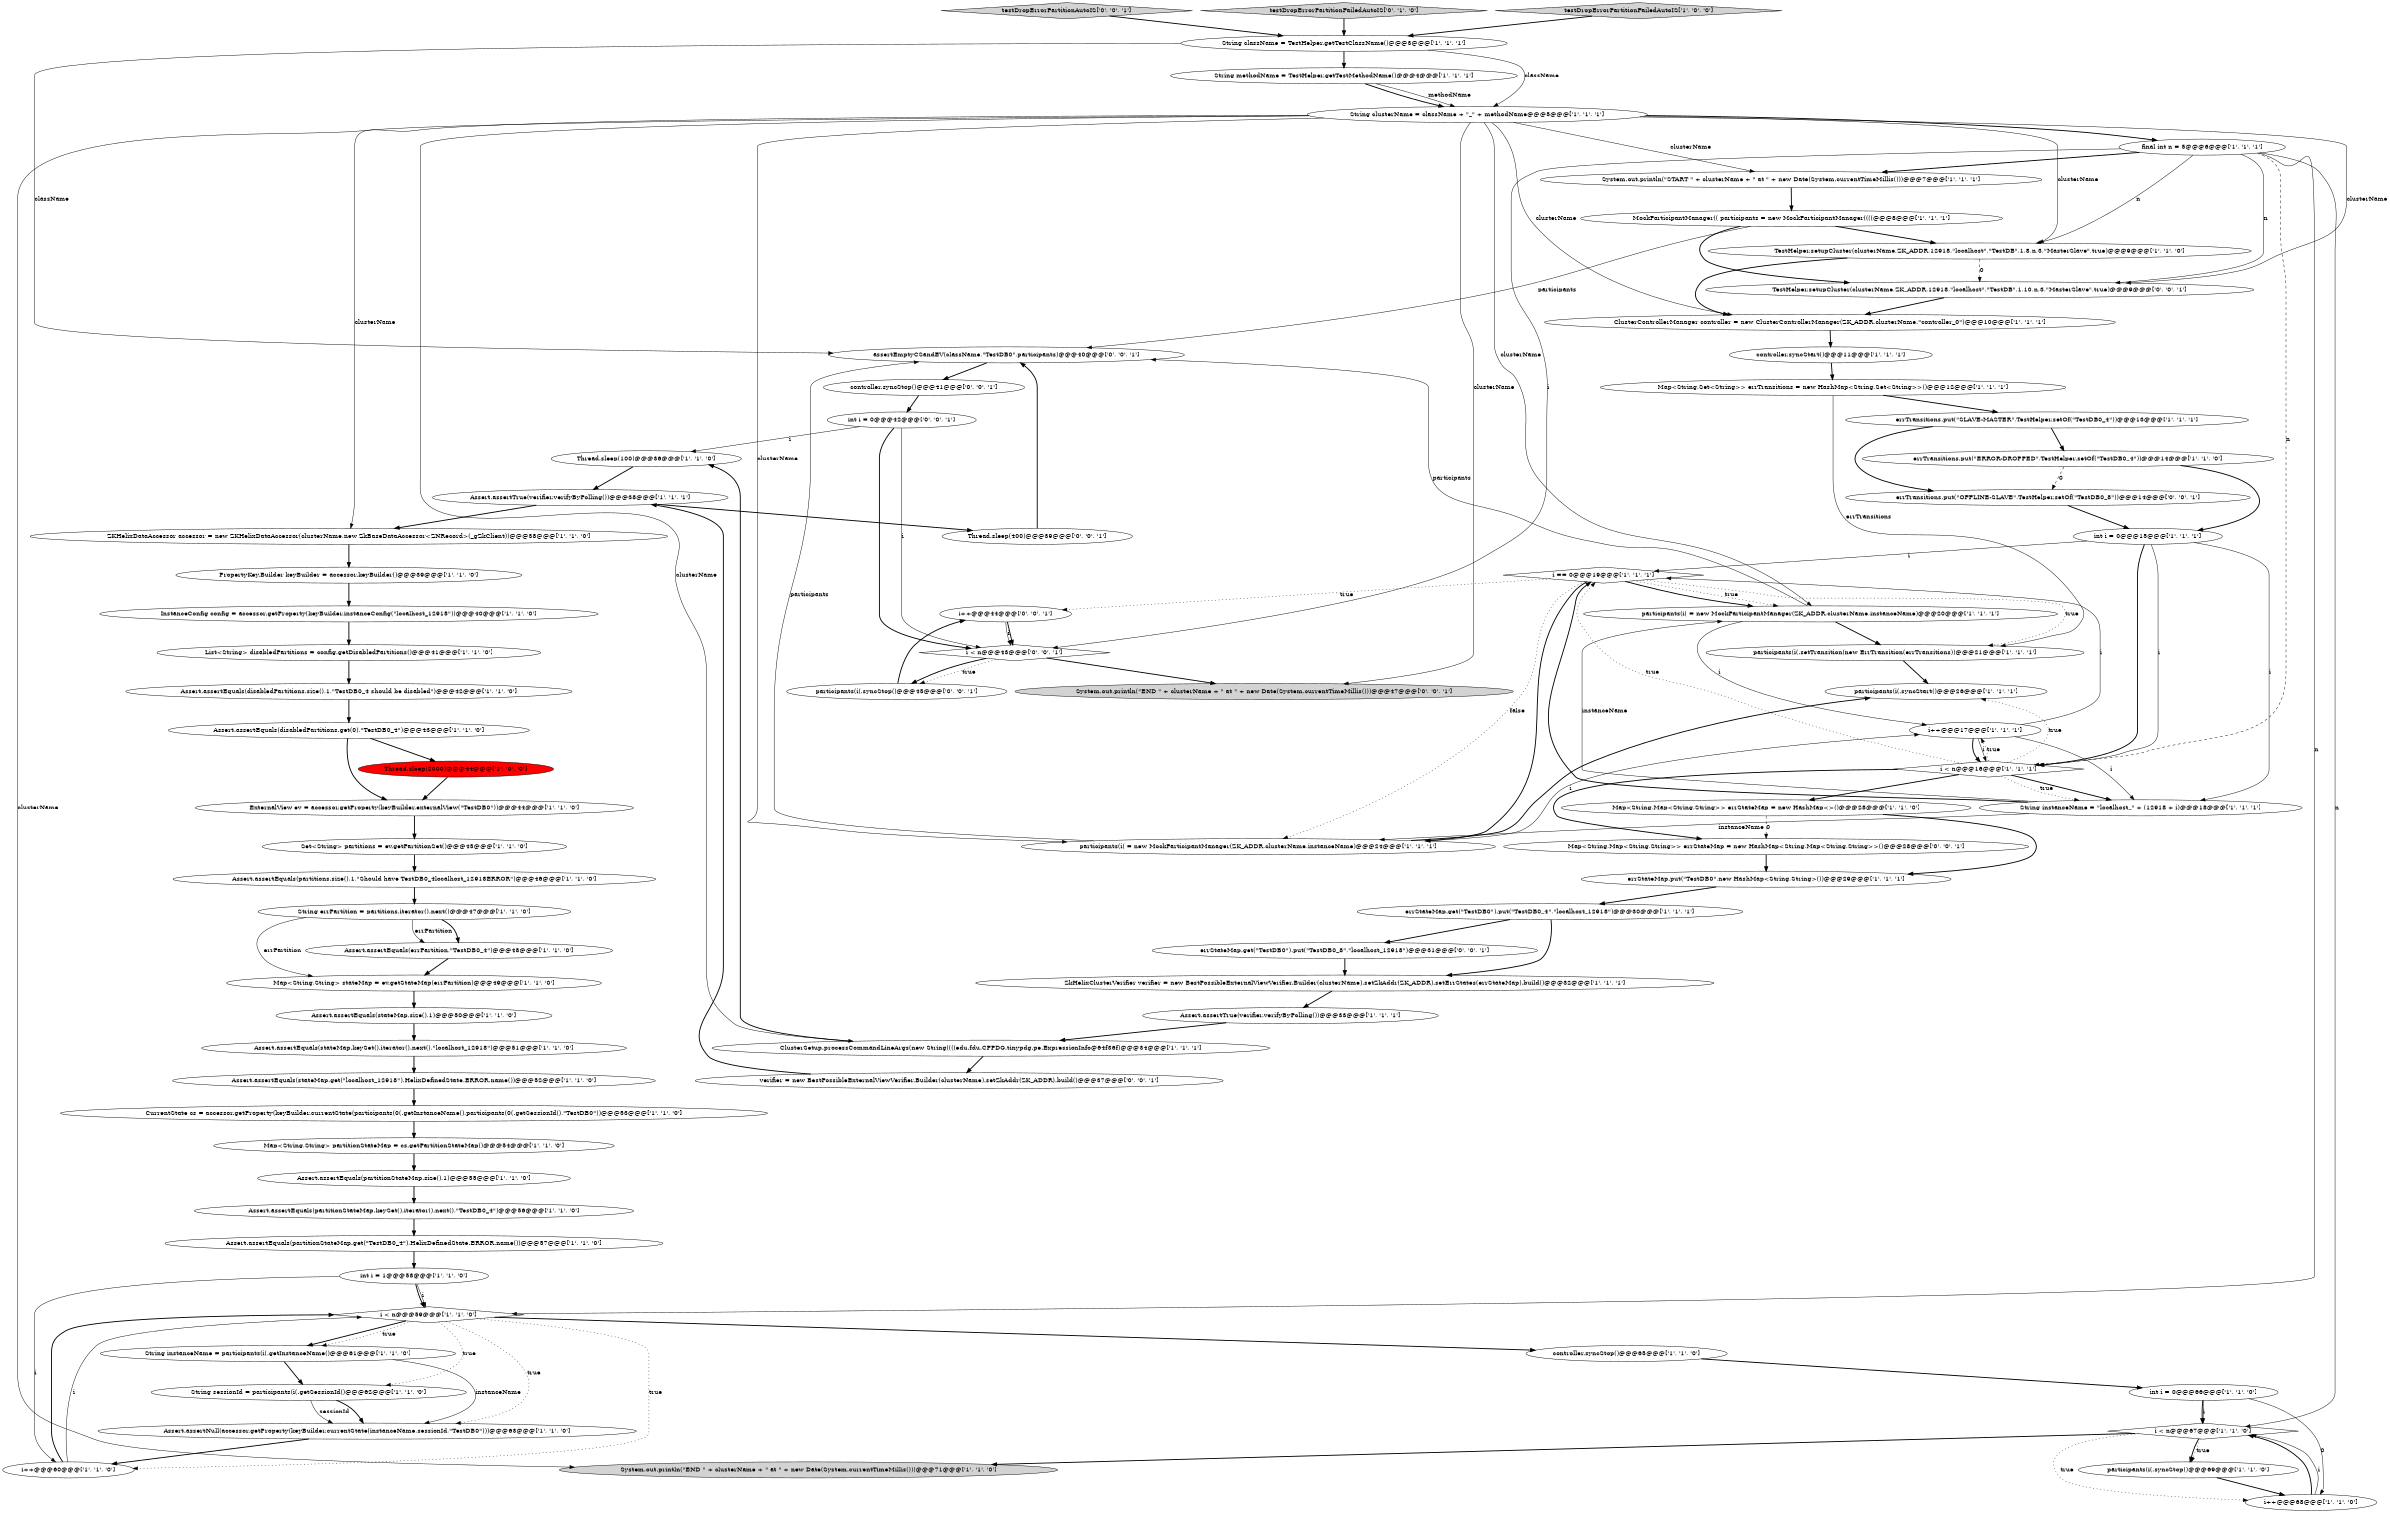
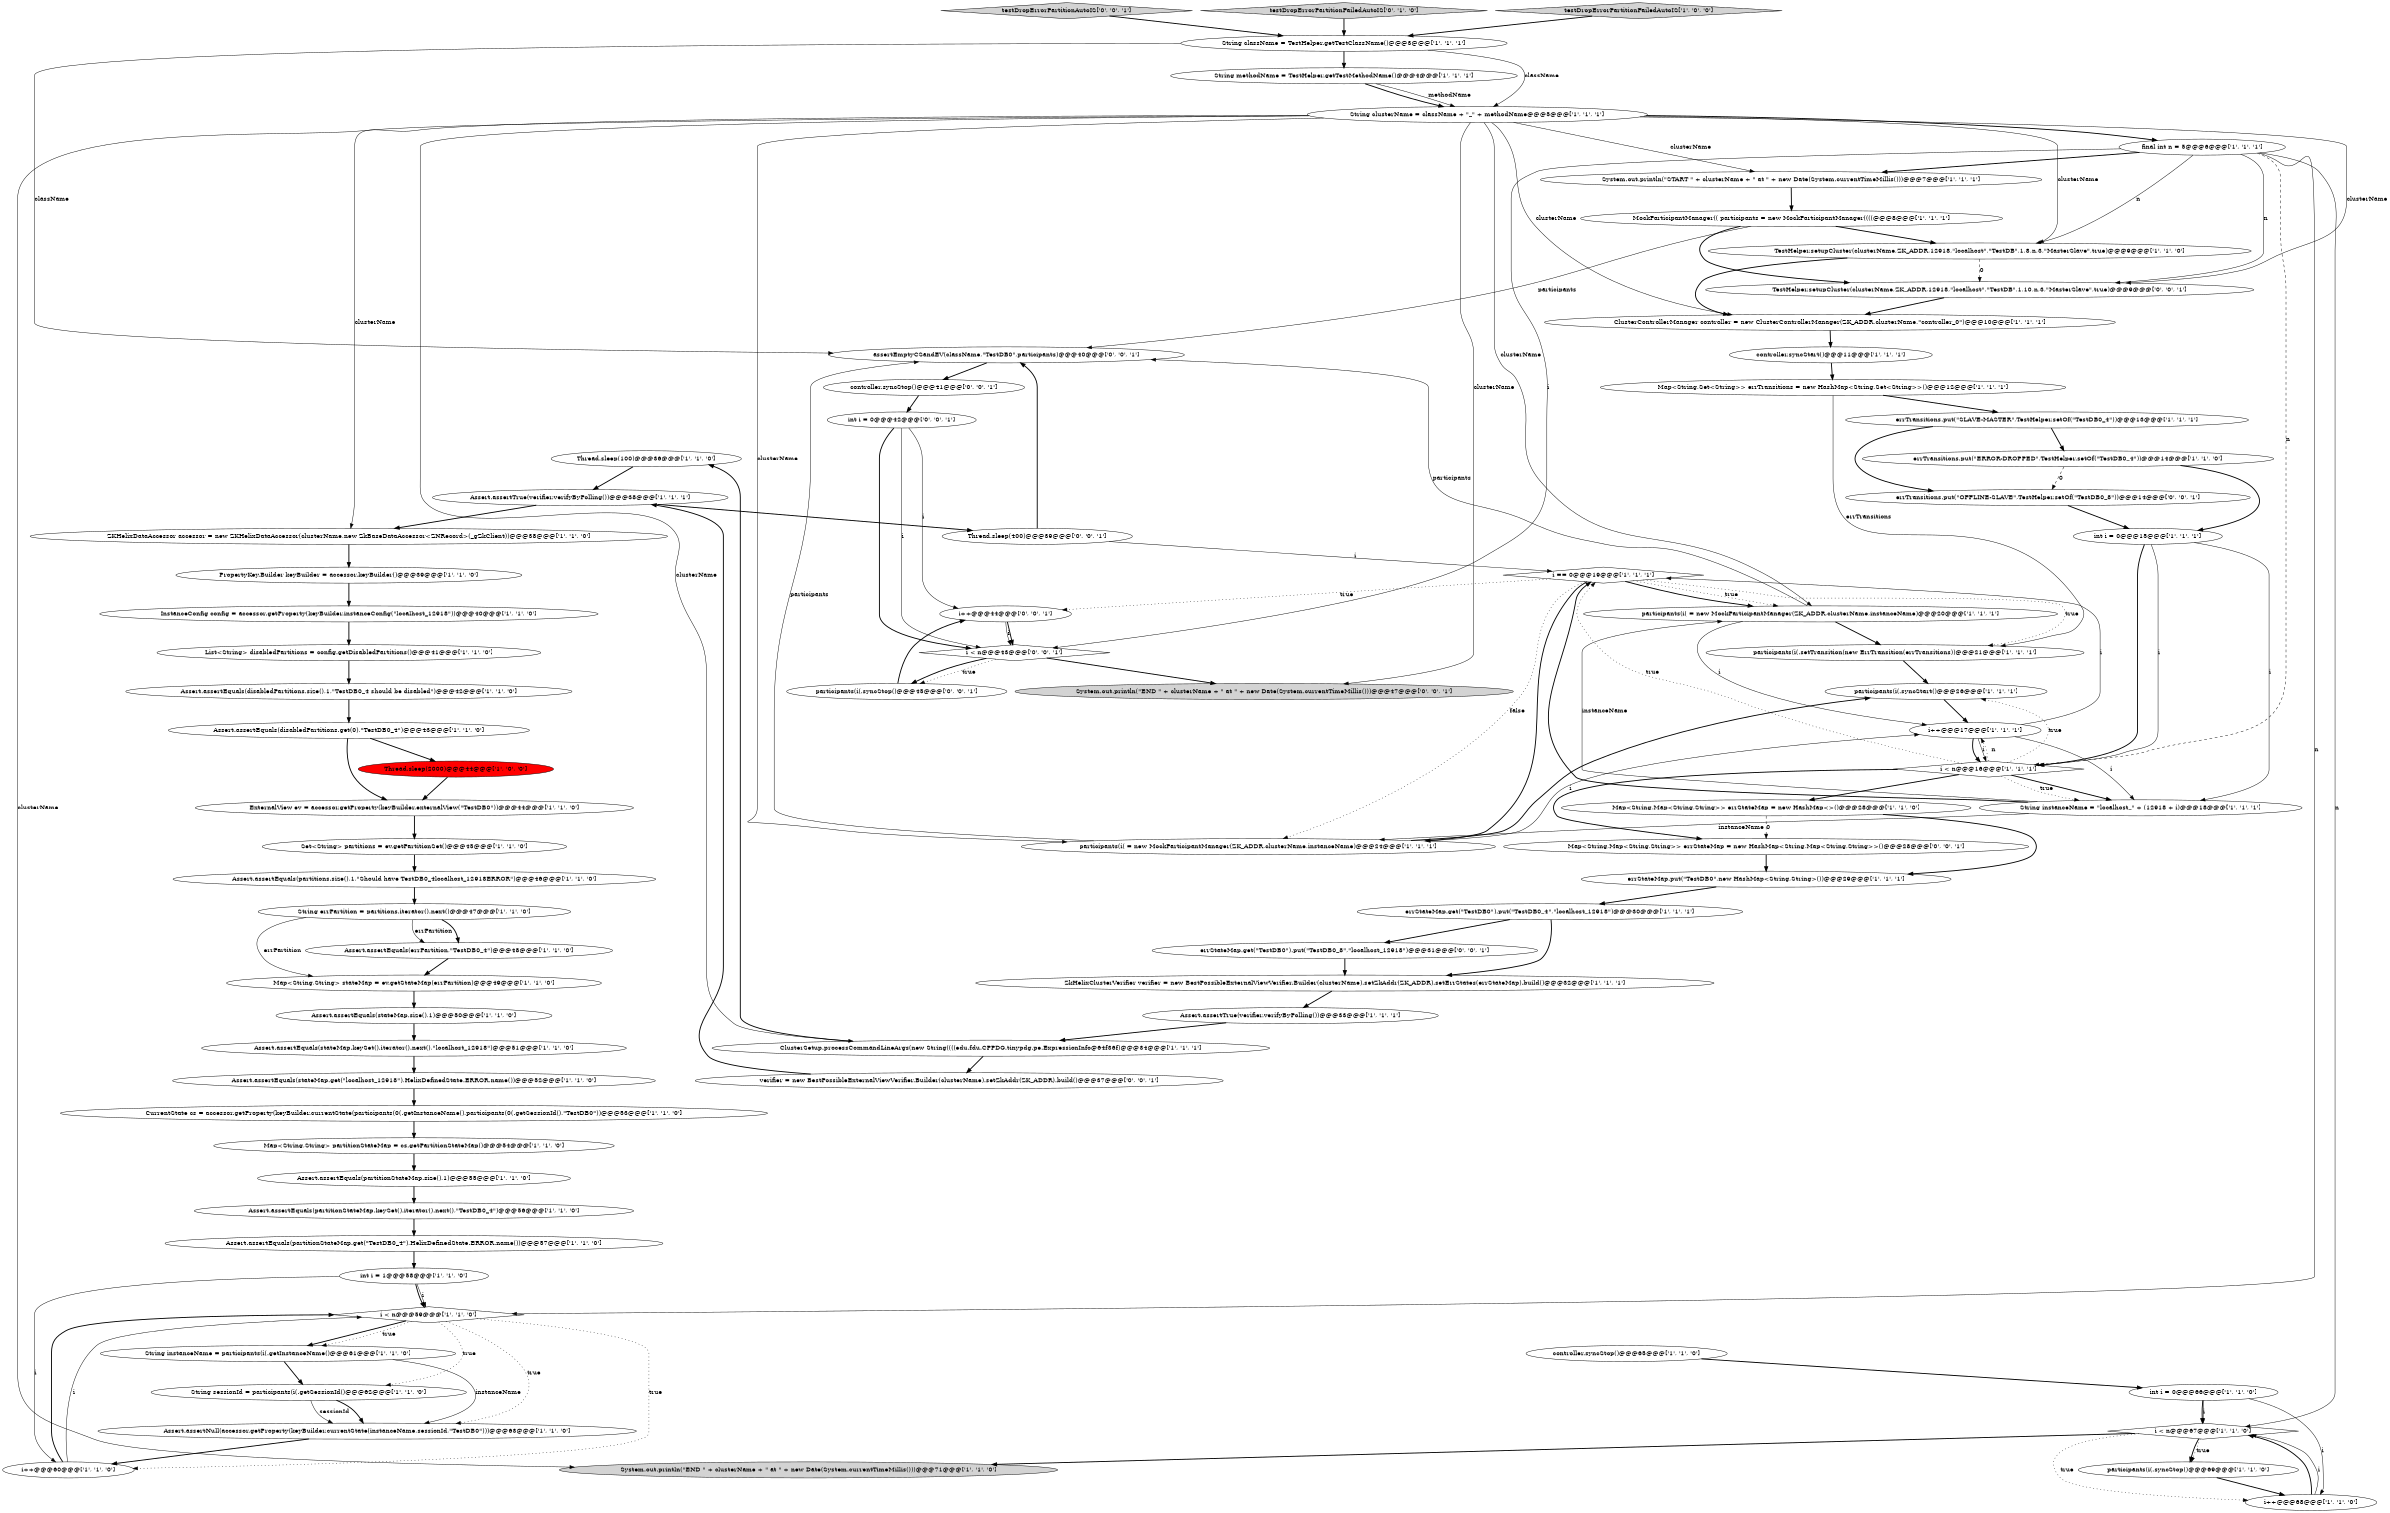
(778, 439) -> (922, 519)
(1873, 556) -> (1328, 556)
none -> (1954, 709)
(1994, 750) -> (1994, 750)
(1013, 1334) -> none
(2323, 1451) -> (2323, 1451)
